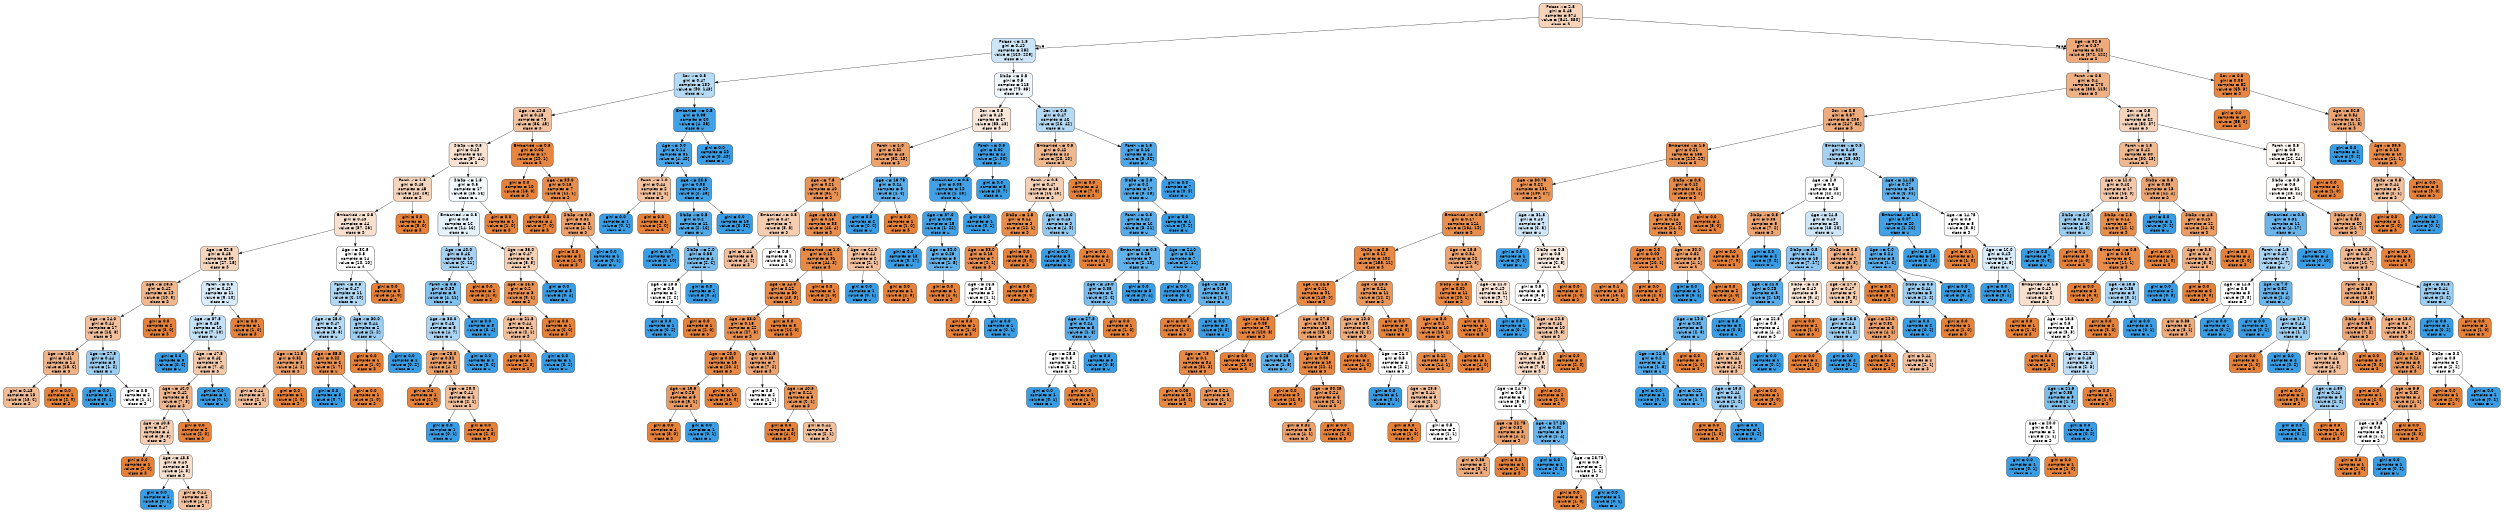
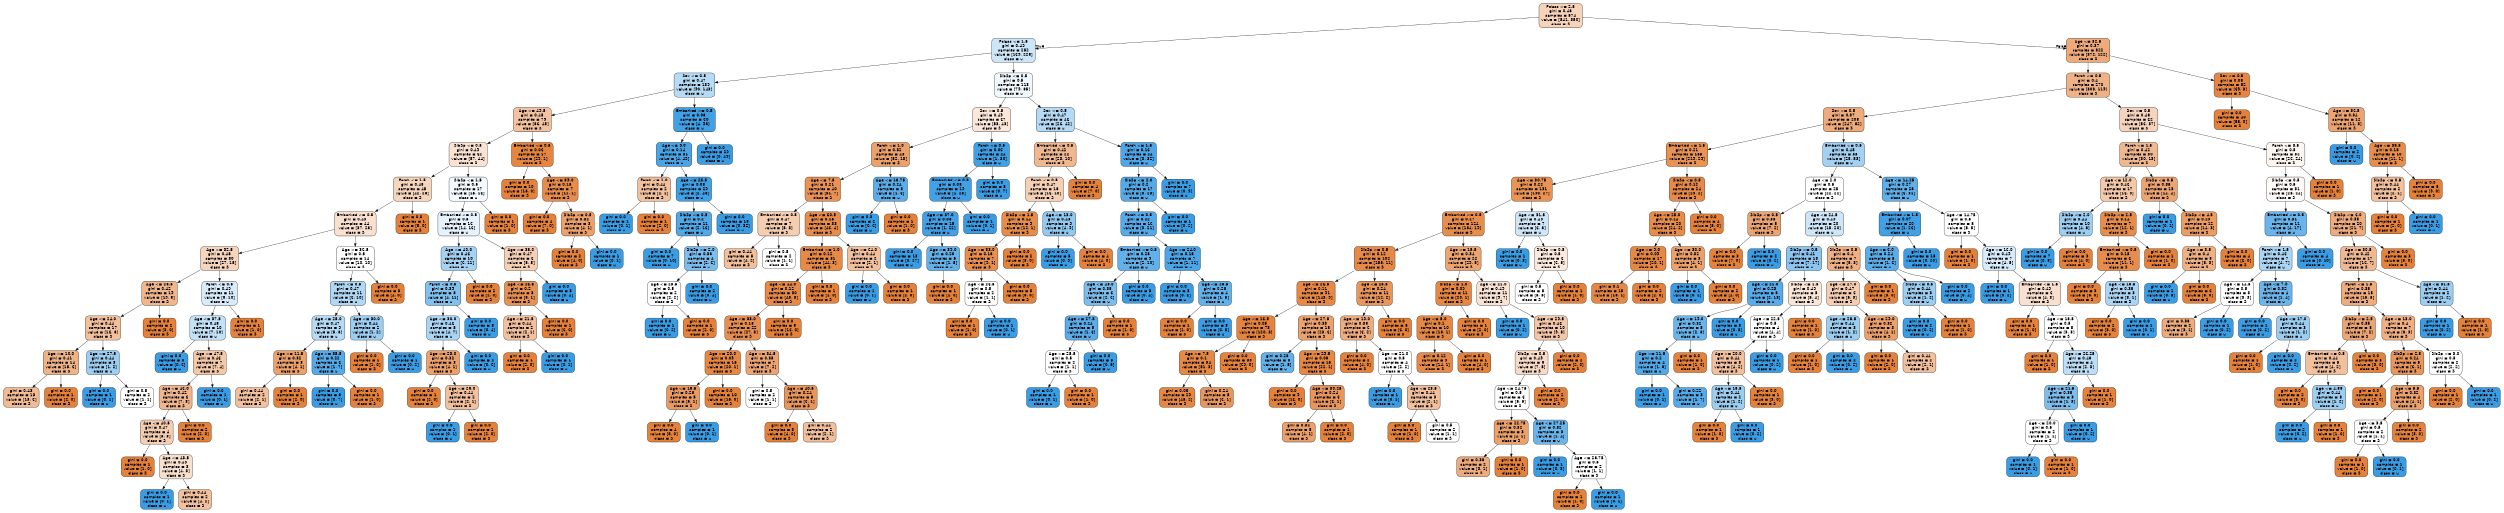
(1058, 259) -> (1058, 259)
(1747, 344) -> (1748, 346)
(328, 363) -> (328, 363)
none -> (1408, 379)
